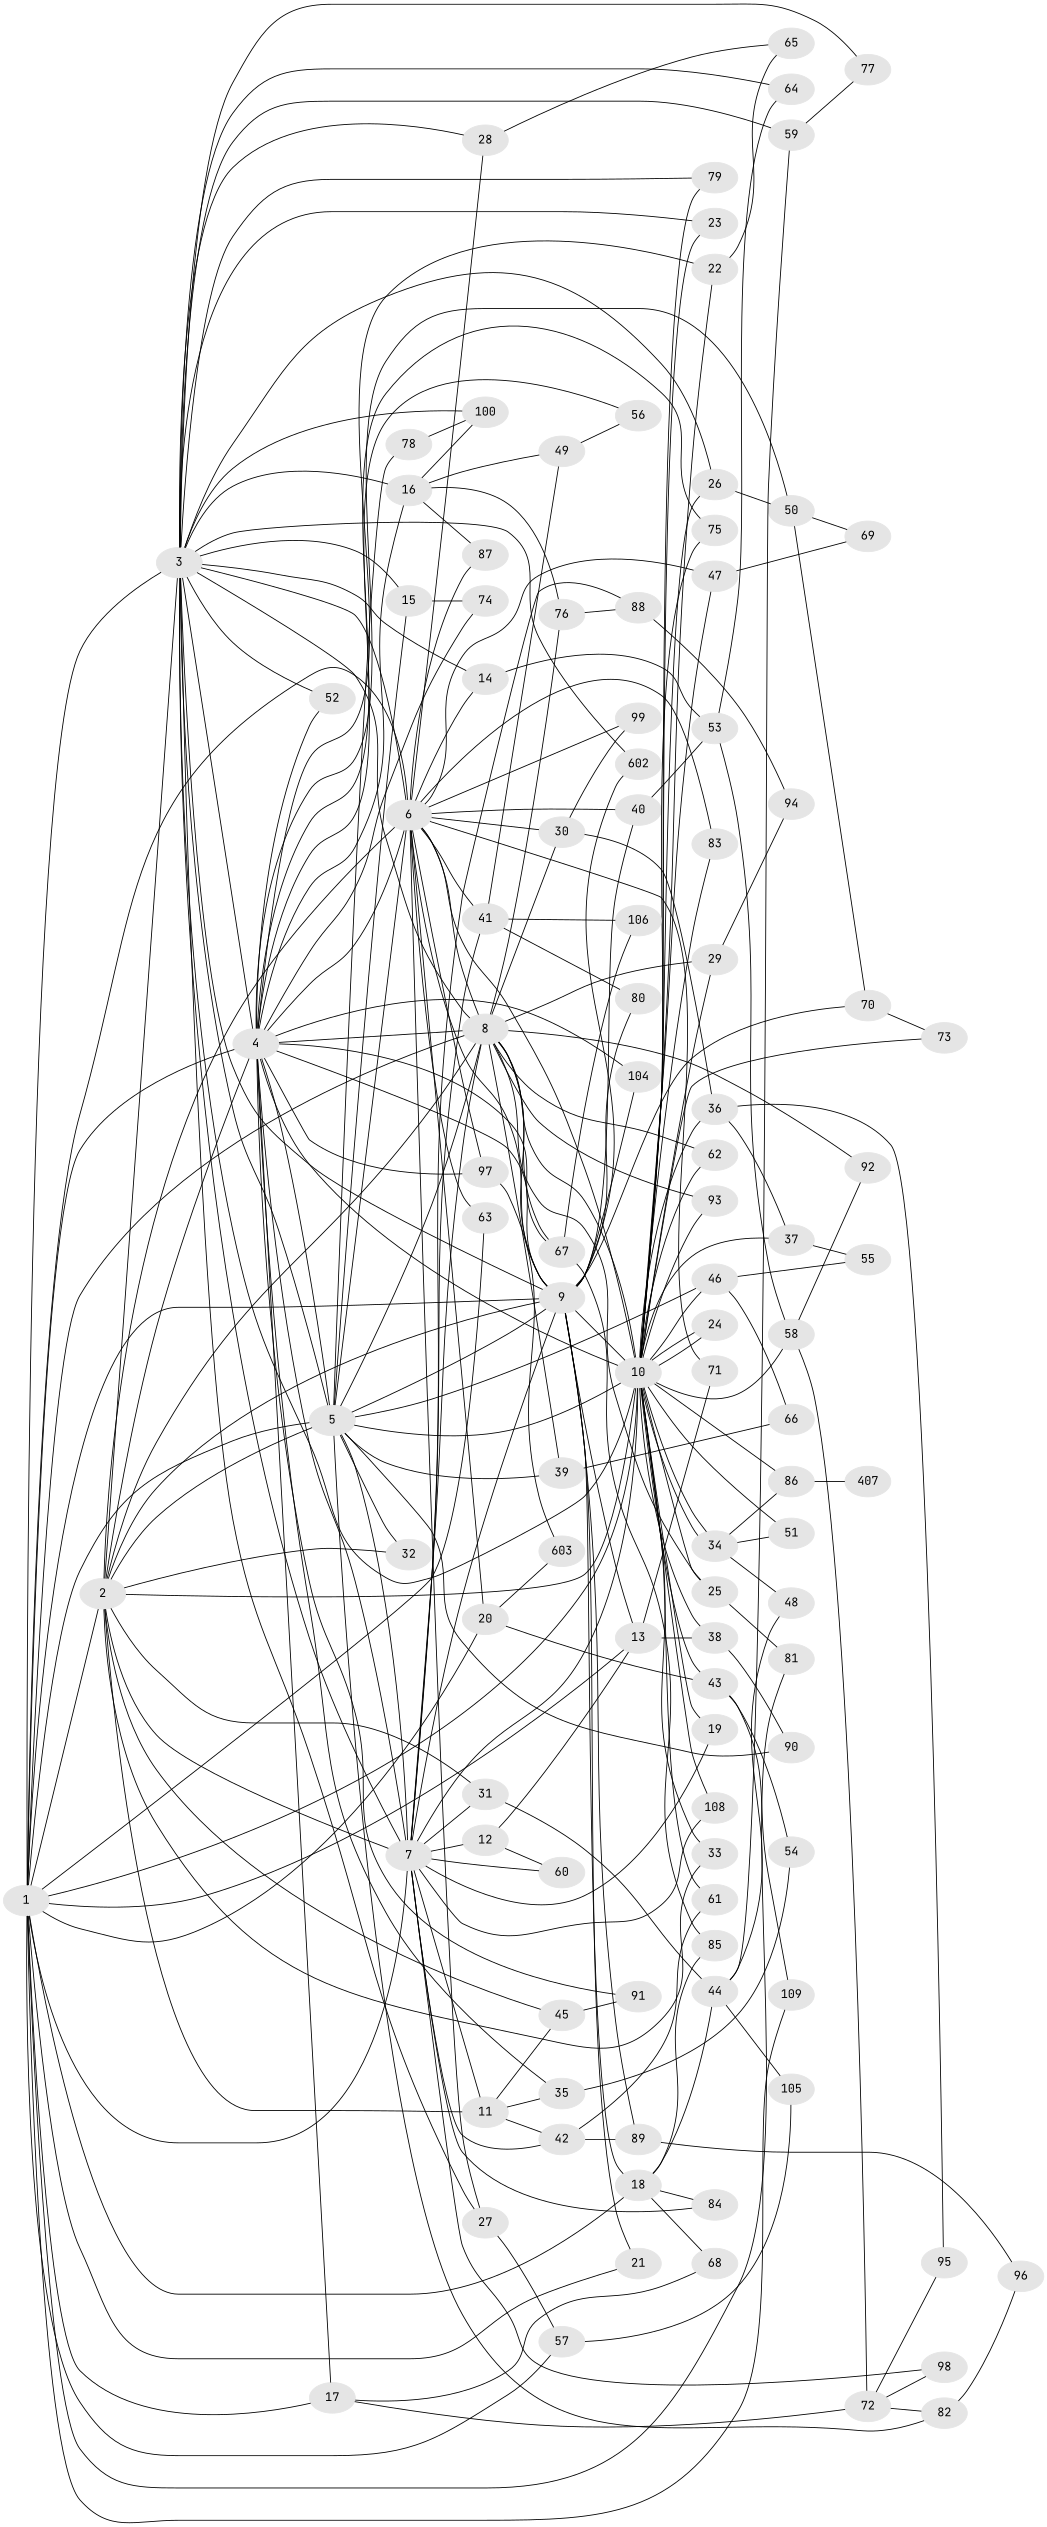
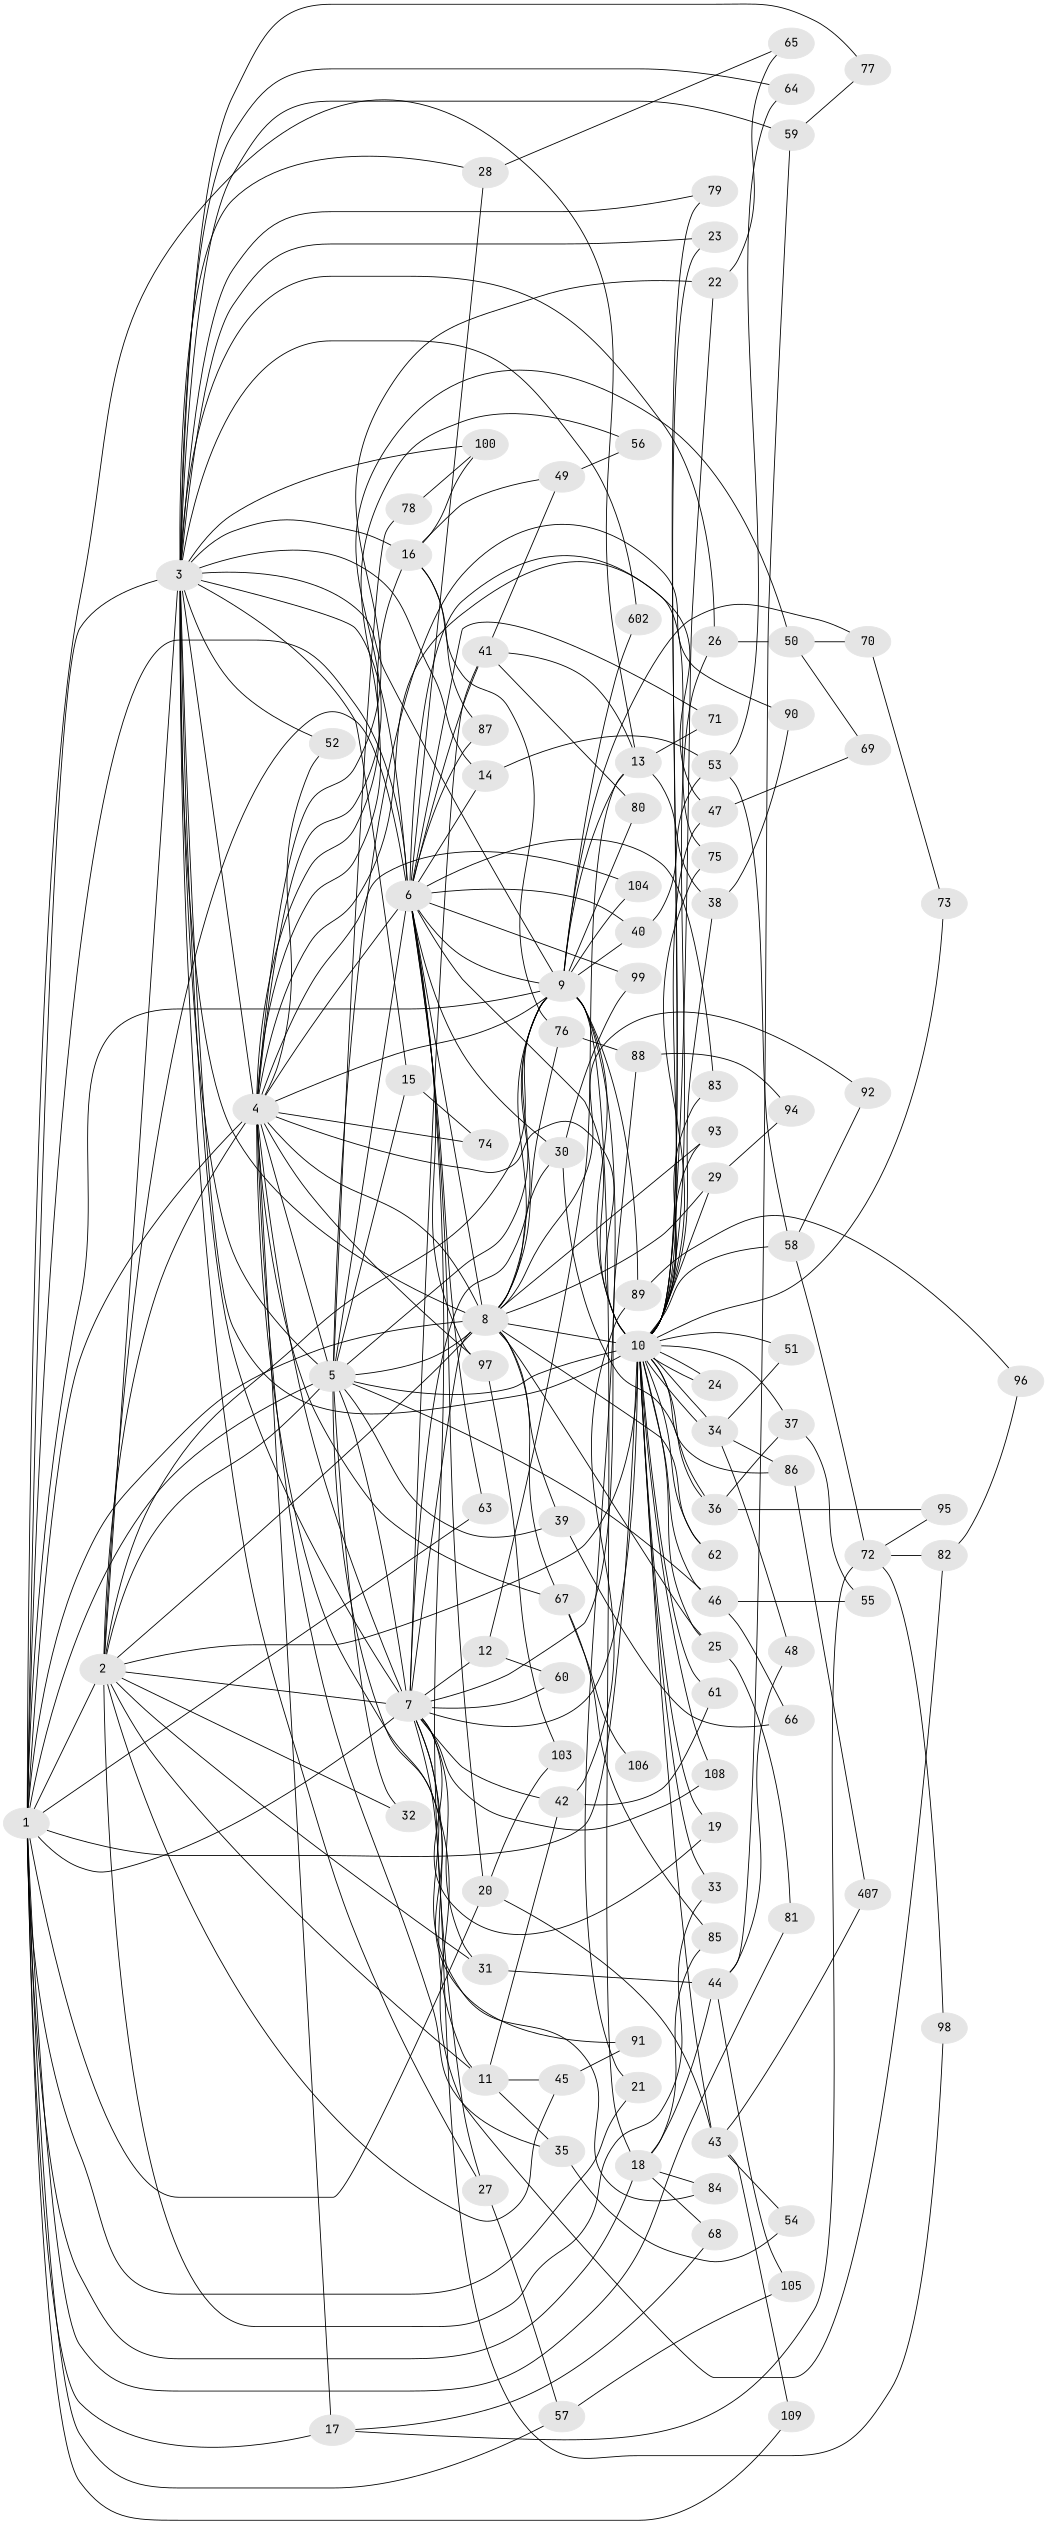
(562, 920) -> (587, 679)
(562, 1551) -> (562, 1756)
none -> (797, 2022)
